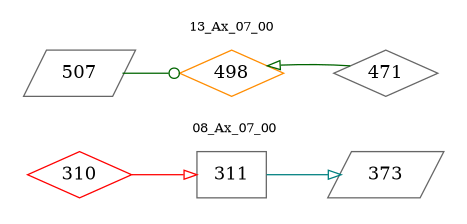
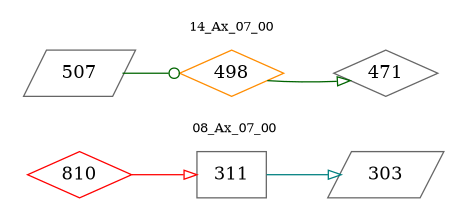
(232, 28) -> (232, 28)
(316, 65) -> (302, 82)
(80, 175) -> (80, 175)
(386, 175) -> (386, 175)
